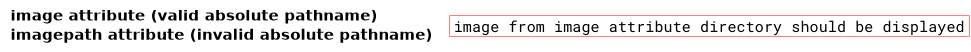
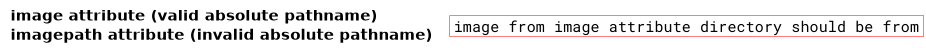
(709, 26) -> (687, 26)
